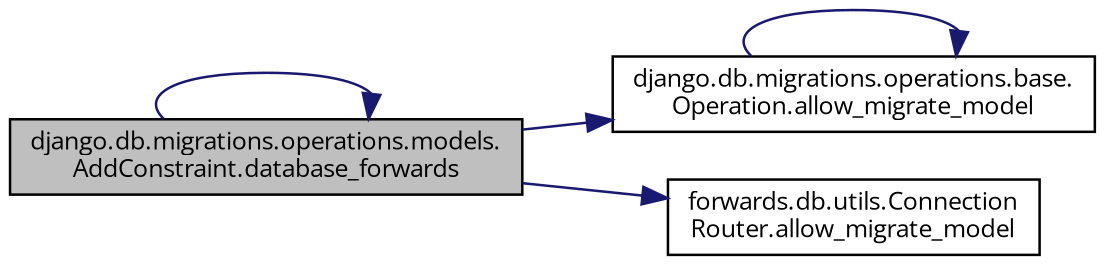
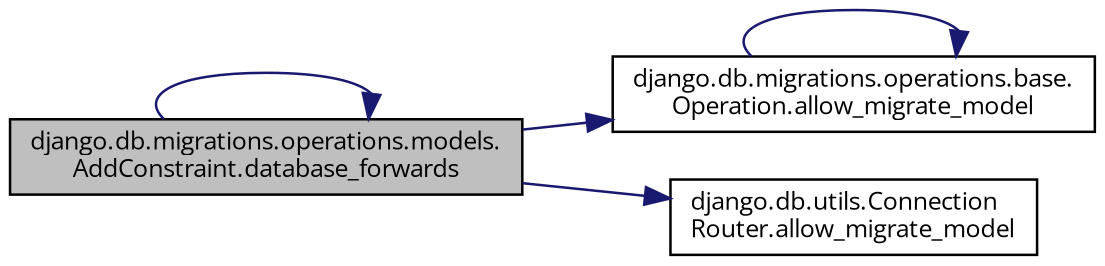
(854, 217) -> (854, 217)
